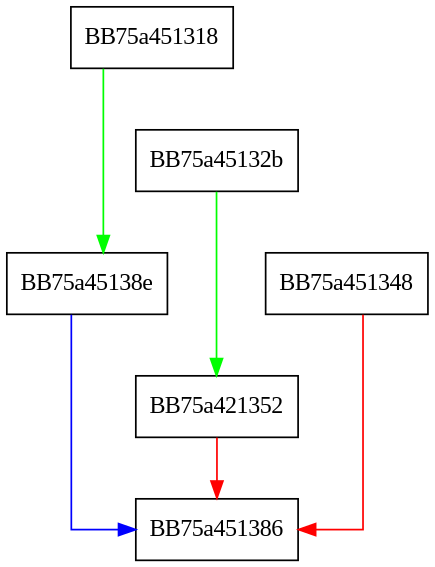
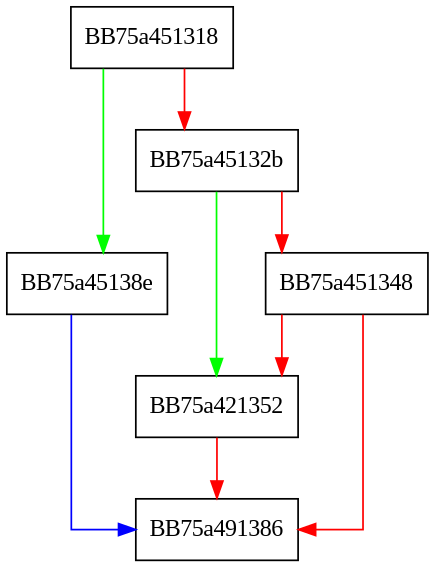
none -> (184, 90)
none -> (282, 213)
none -> (282, 336)
(217, 530) -> (217, 530)
